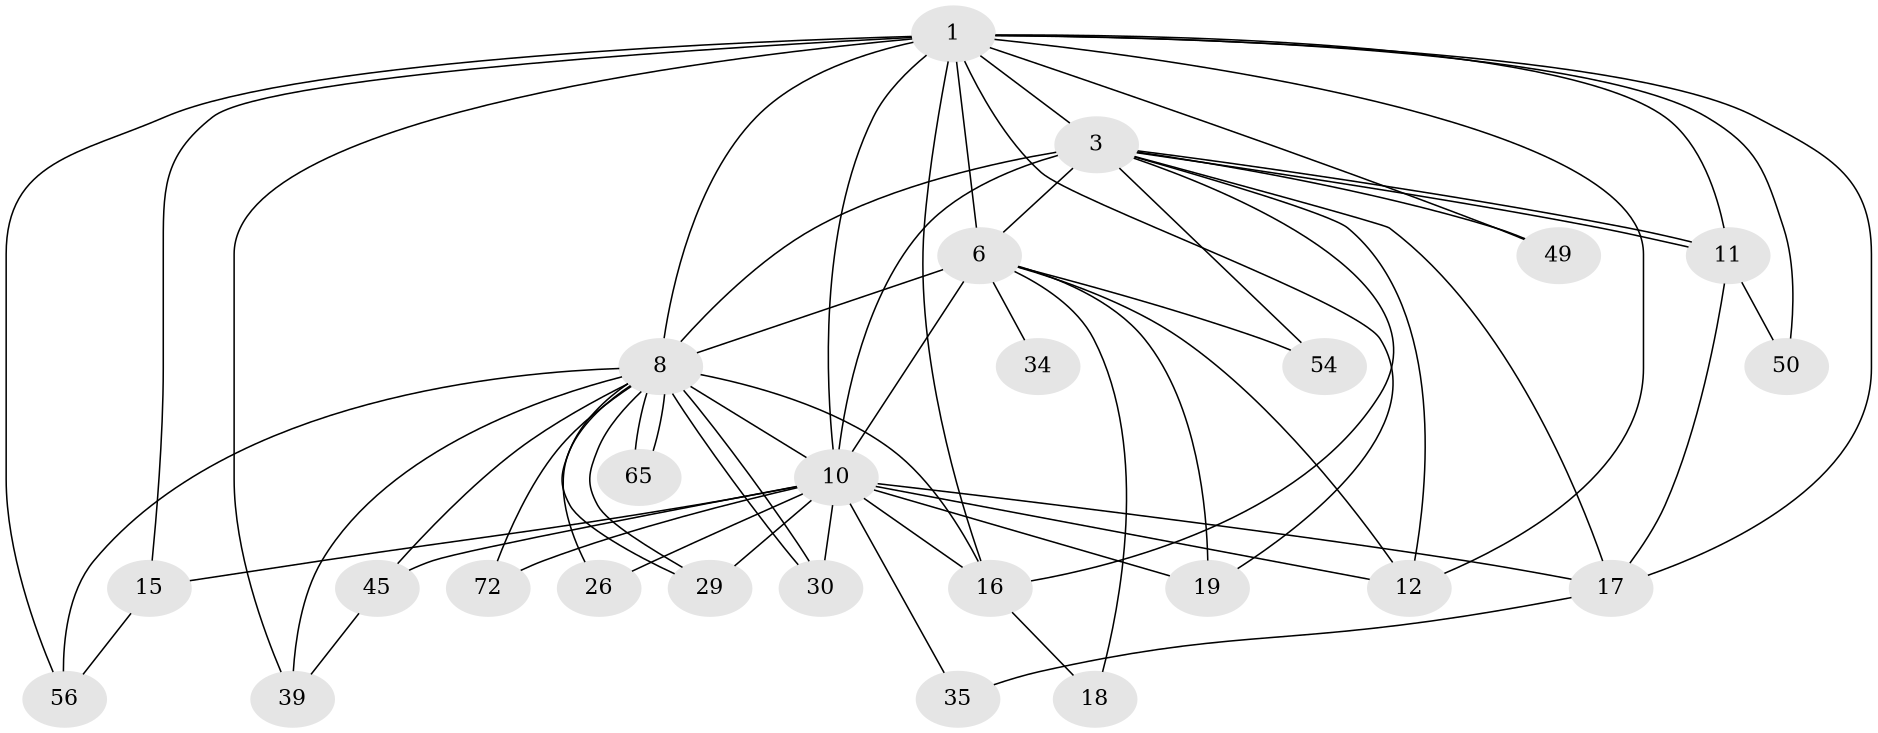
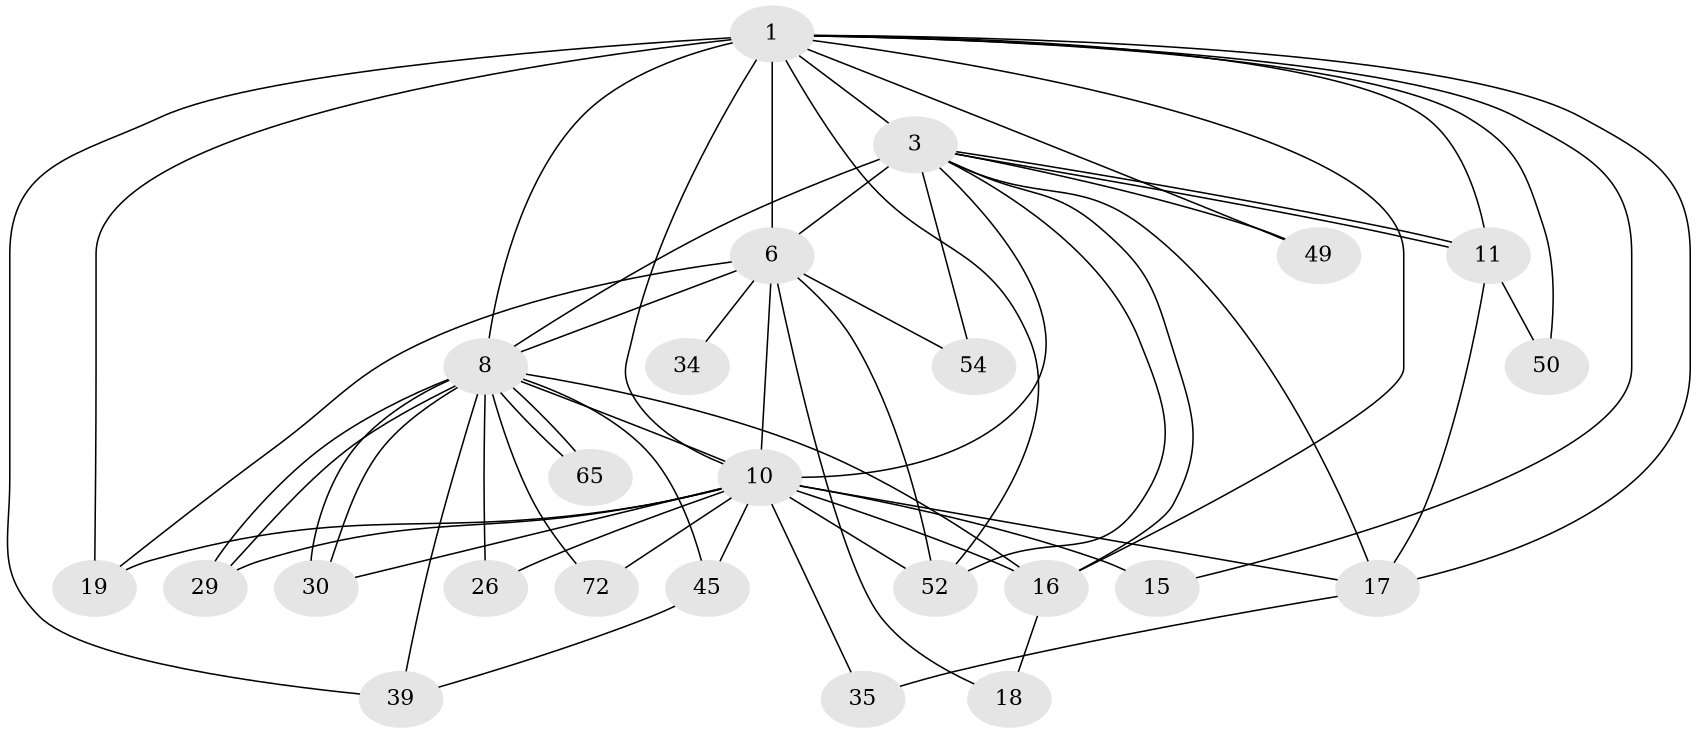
(1409, 588) -> (936, 588)
(65, 699) -> none
